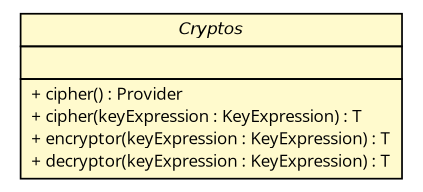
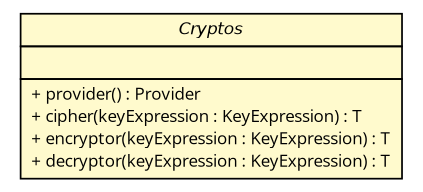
(107, 94) -> (116, 94)
